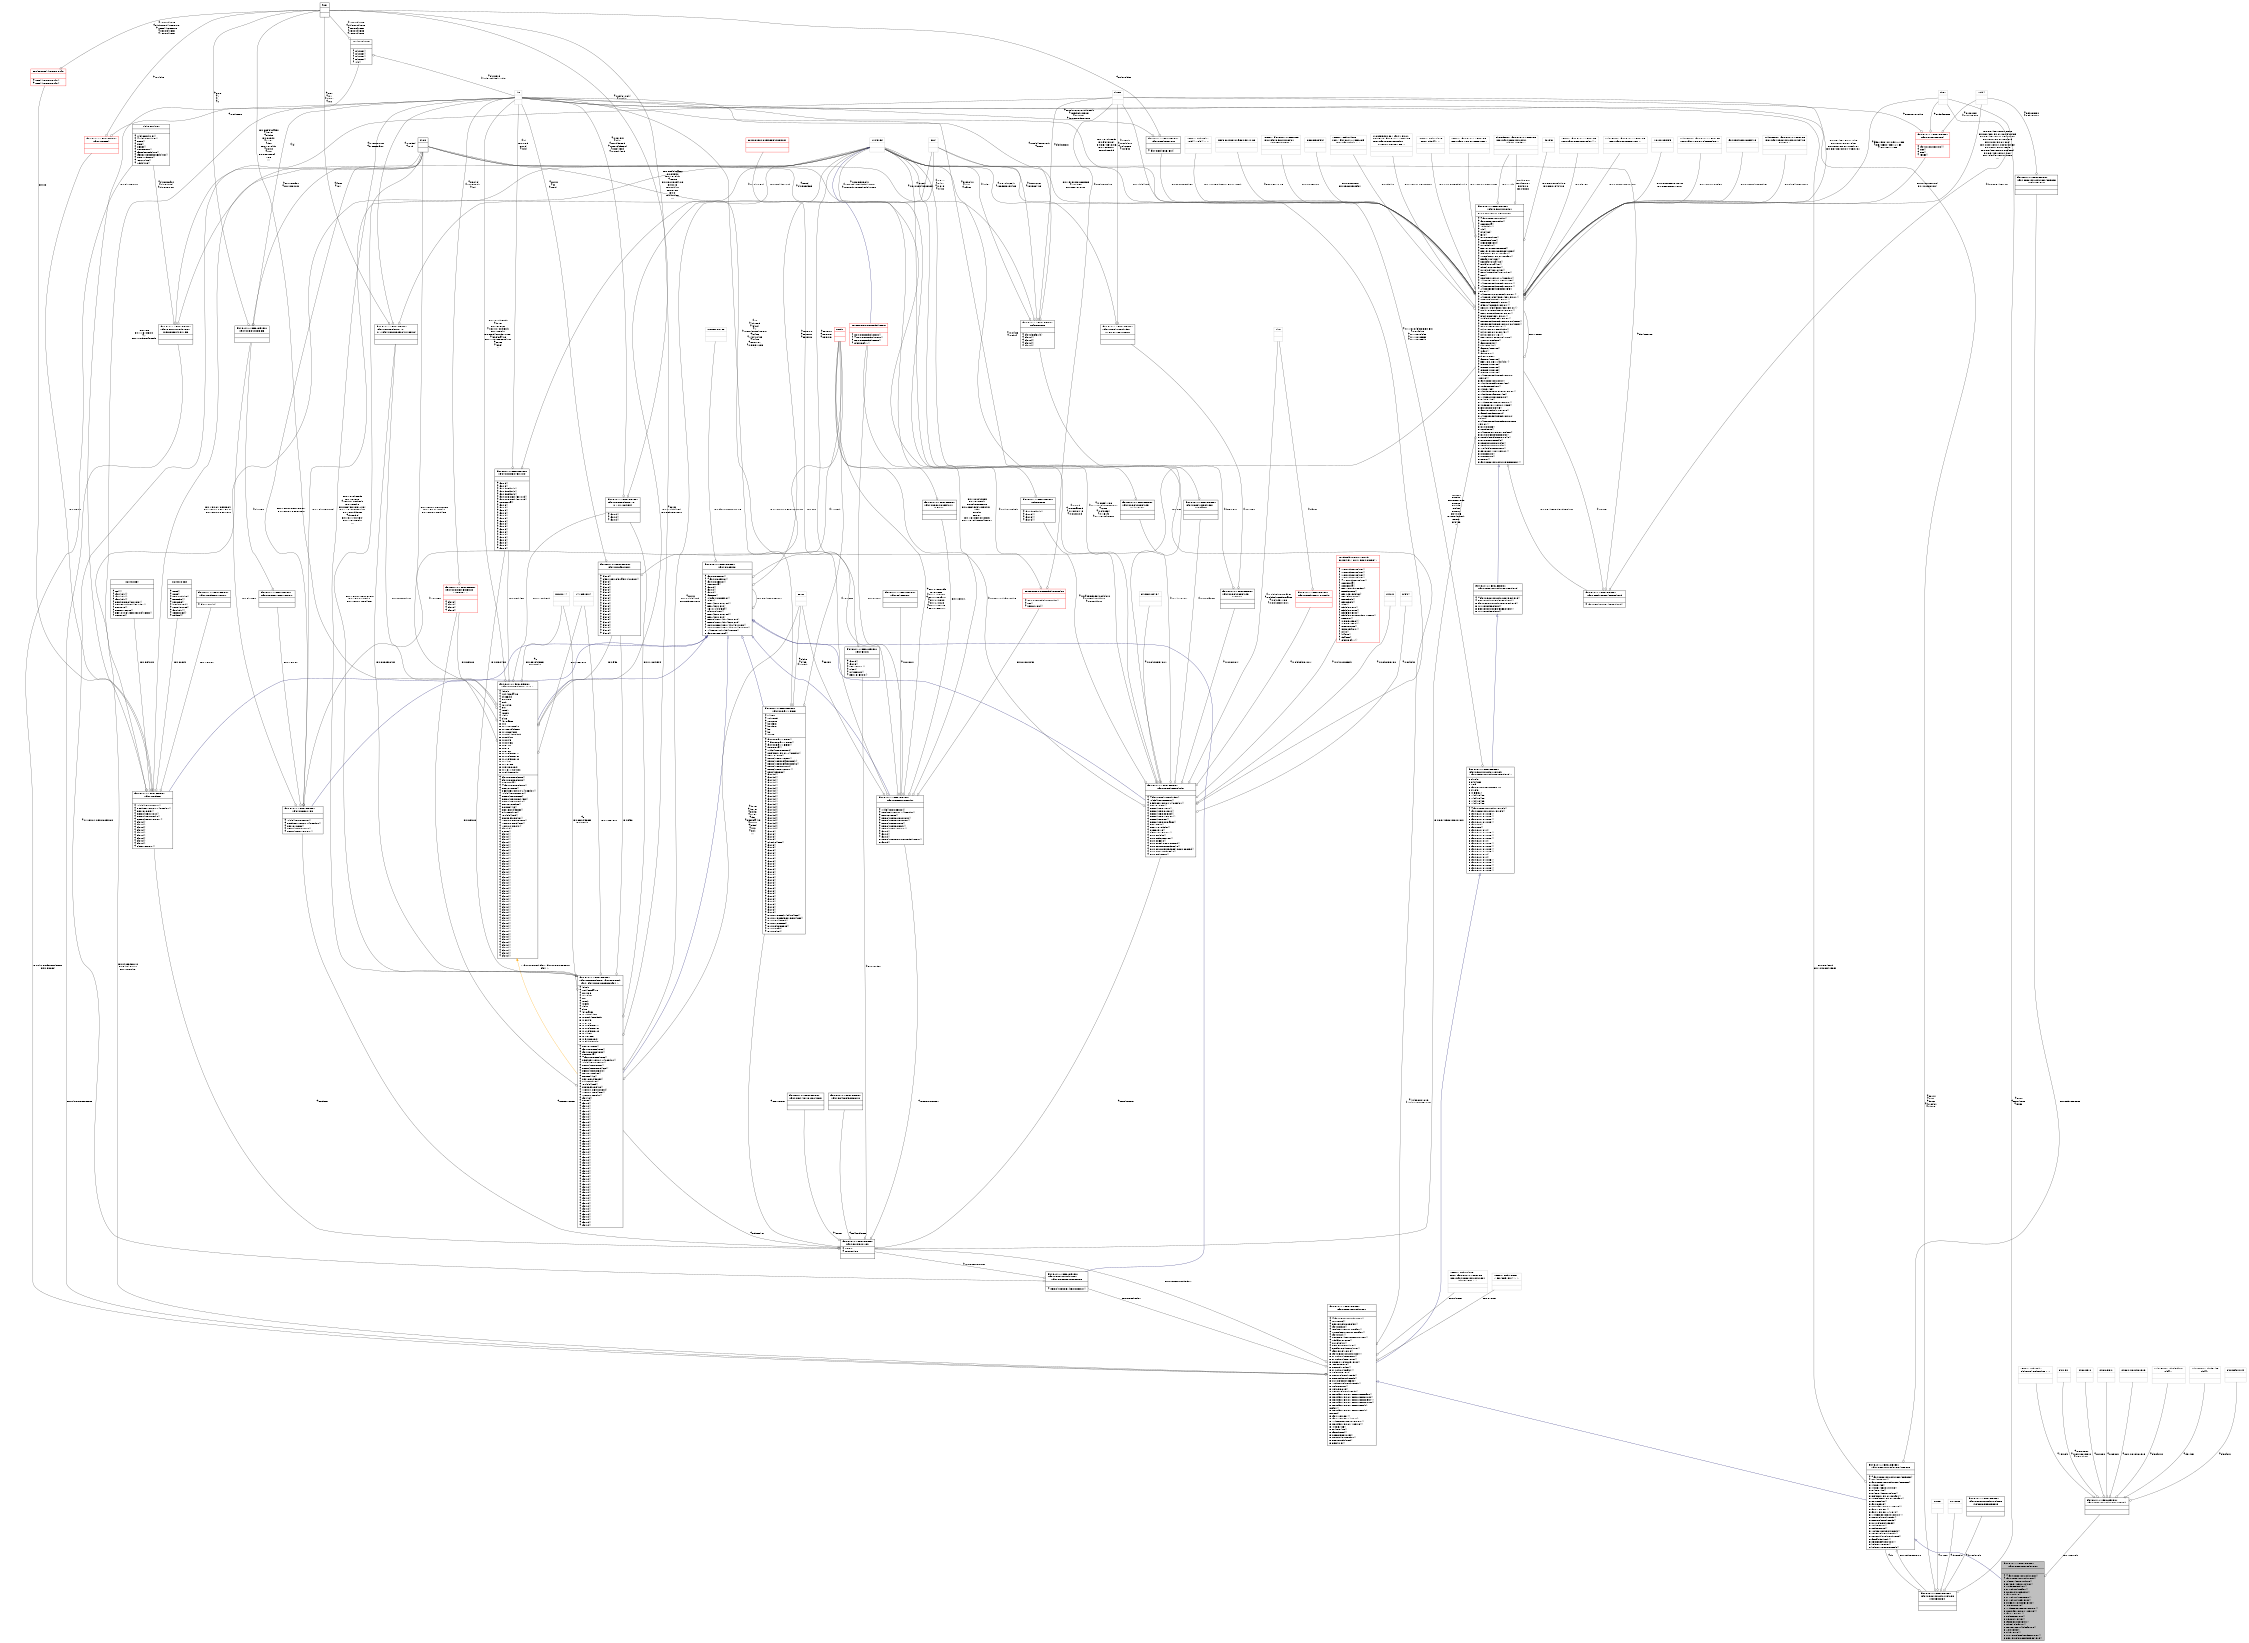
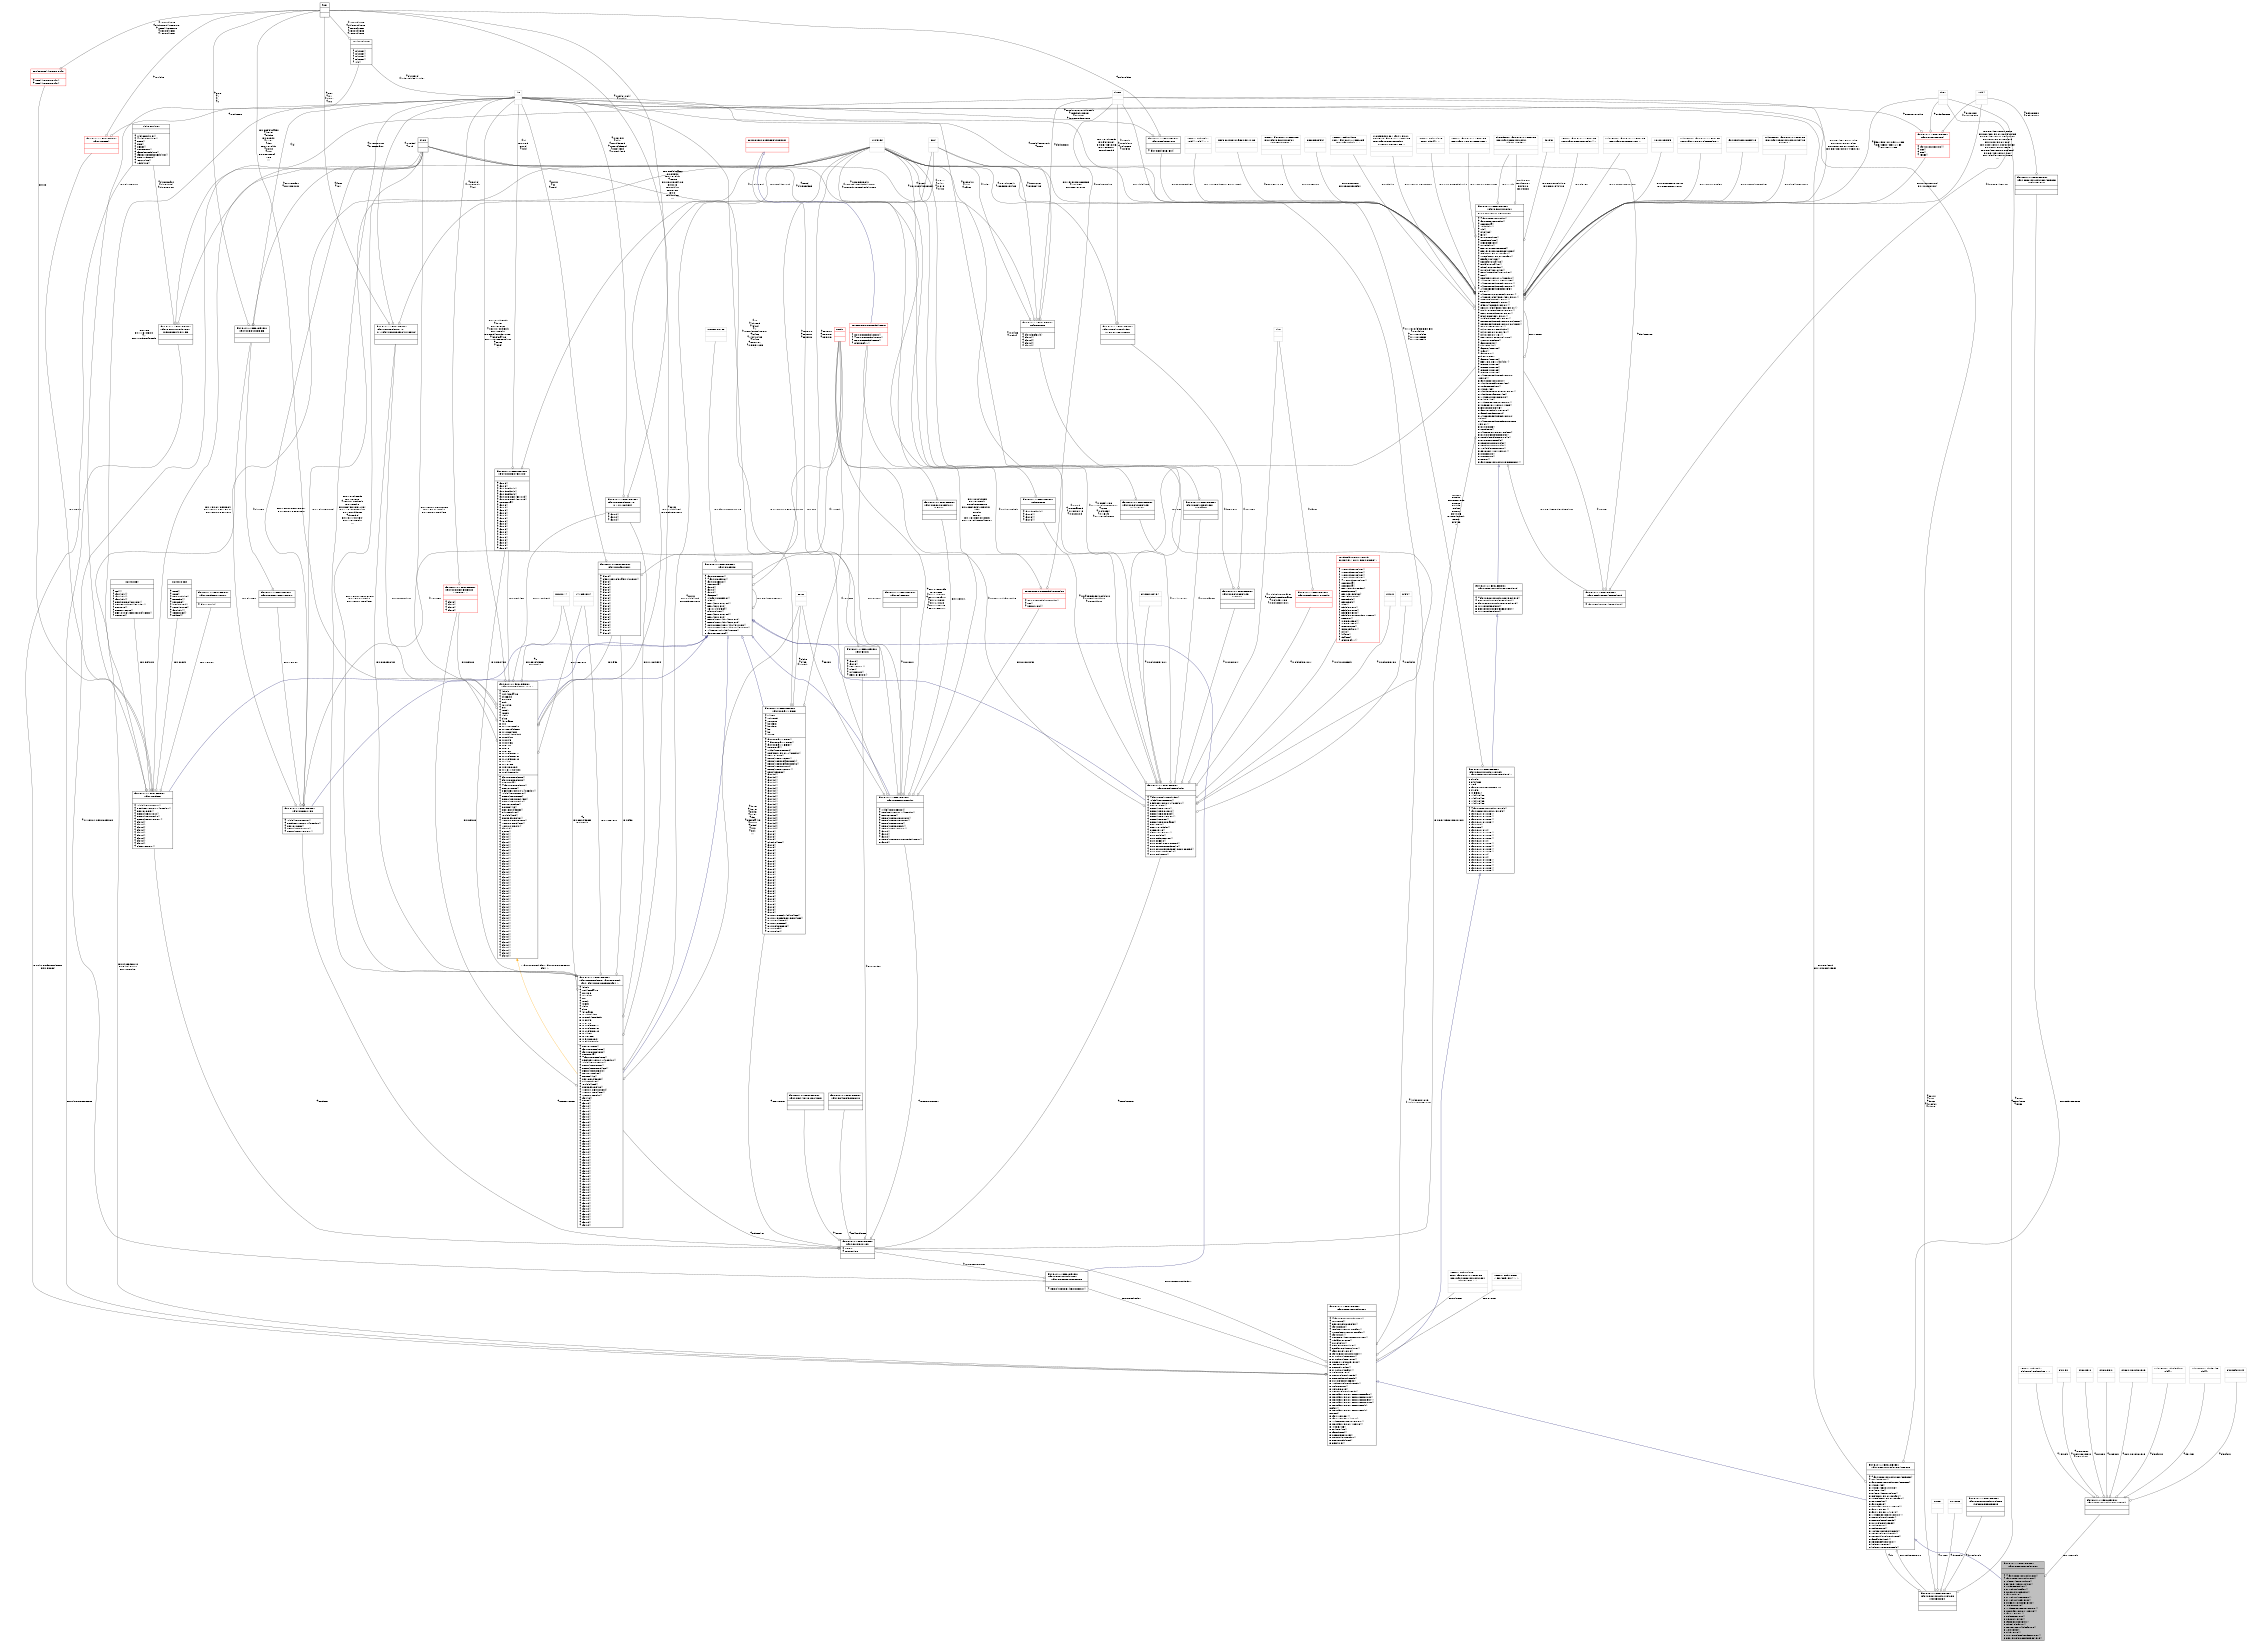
(445, 75) -> (437, 93)
(858, 223) -> (850, 207)
